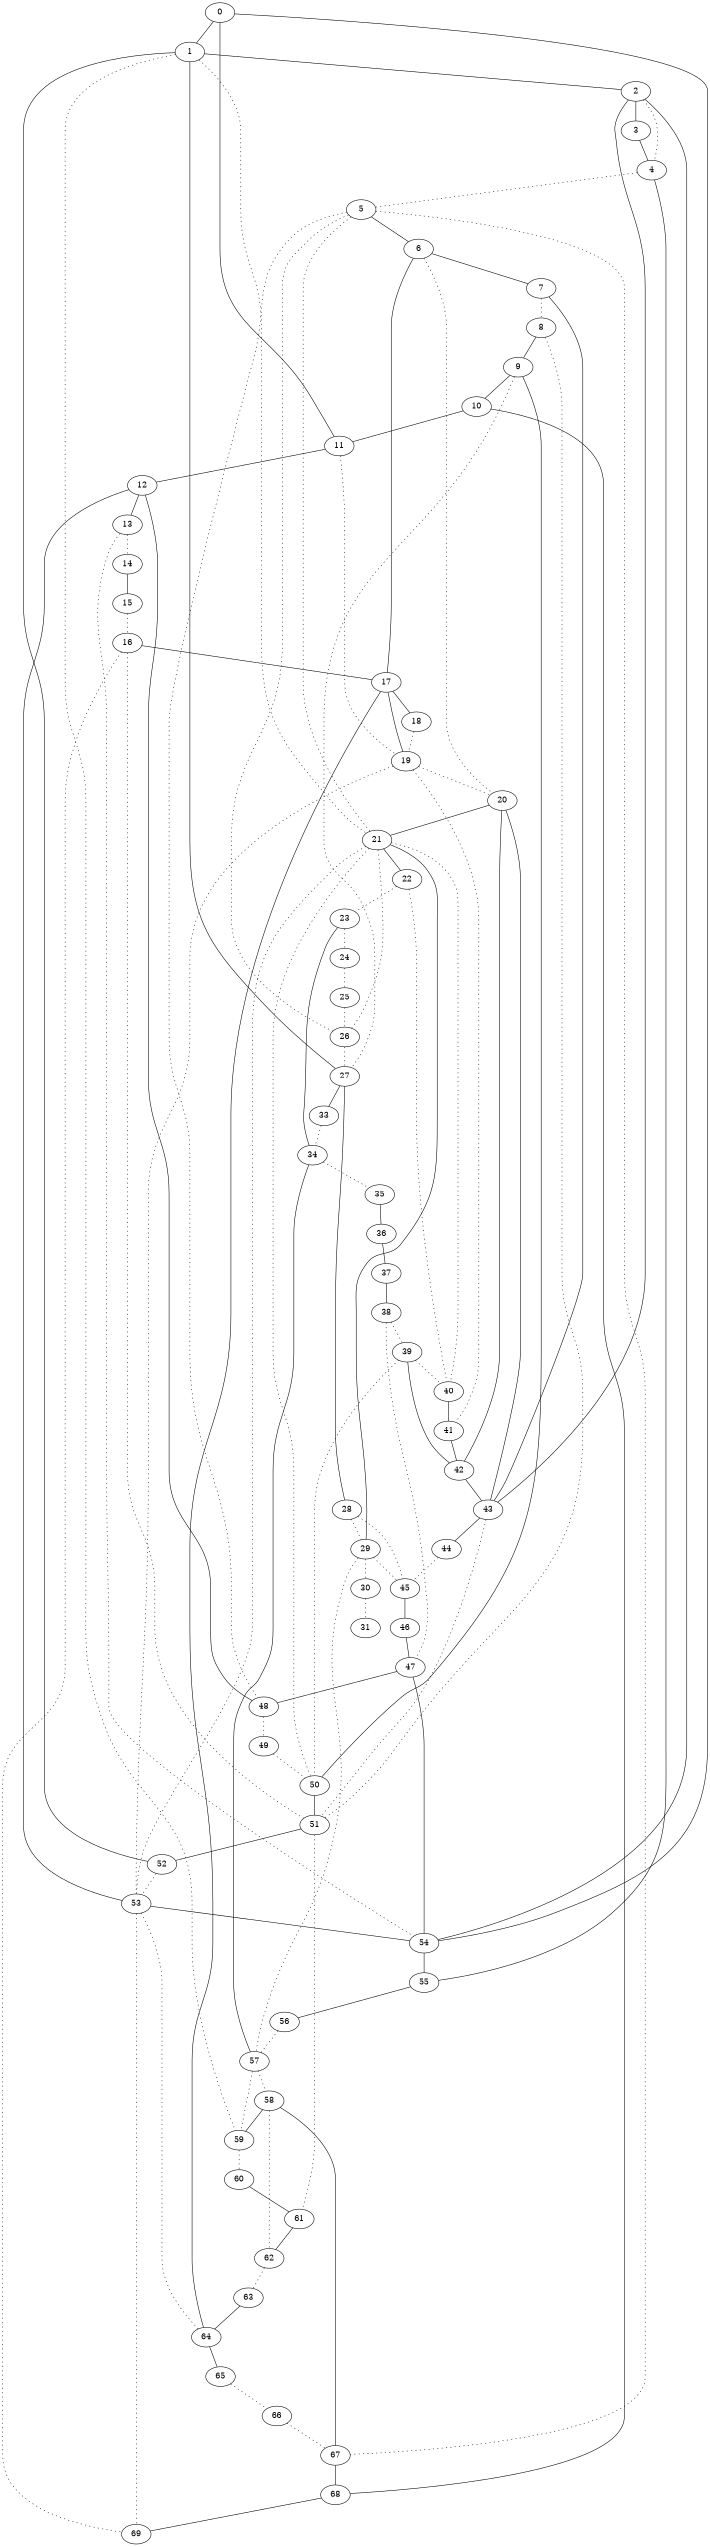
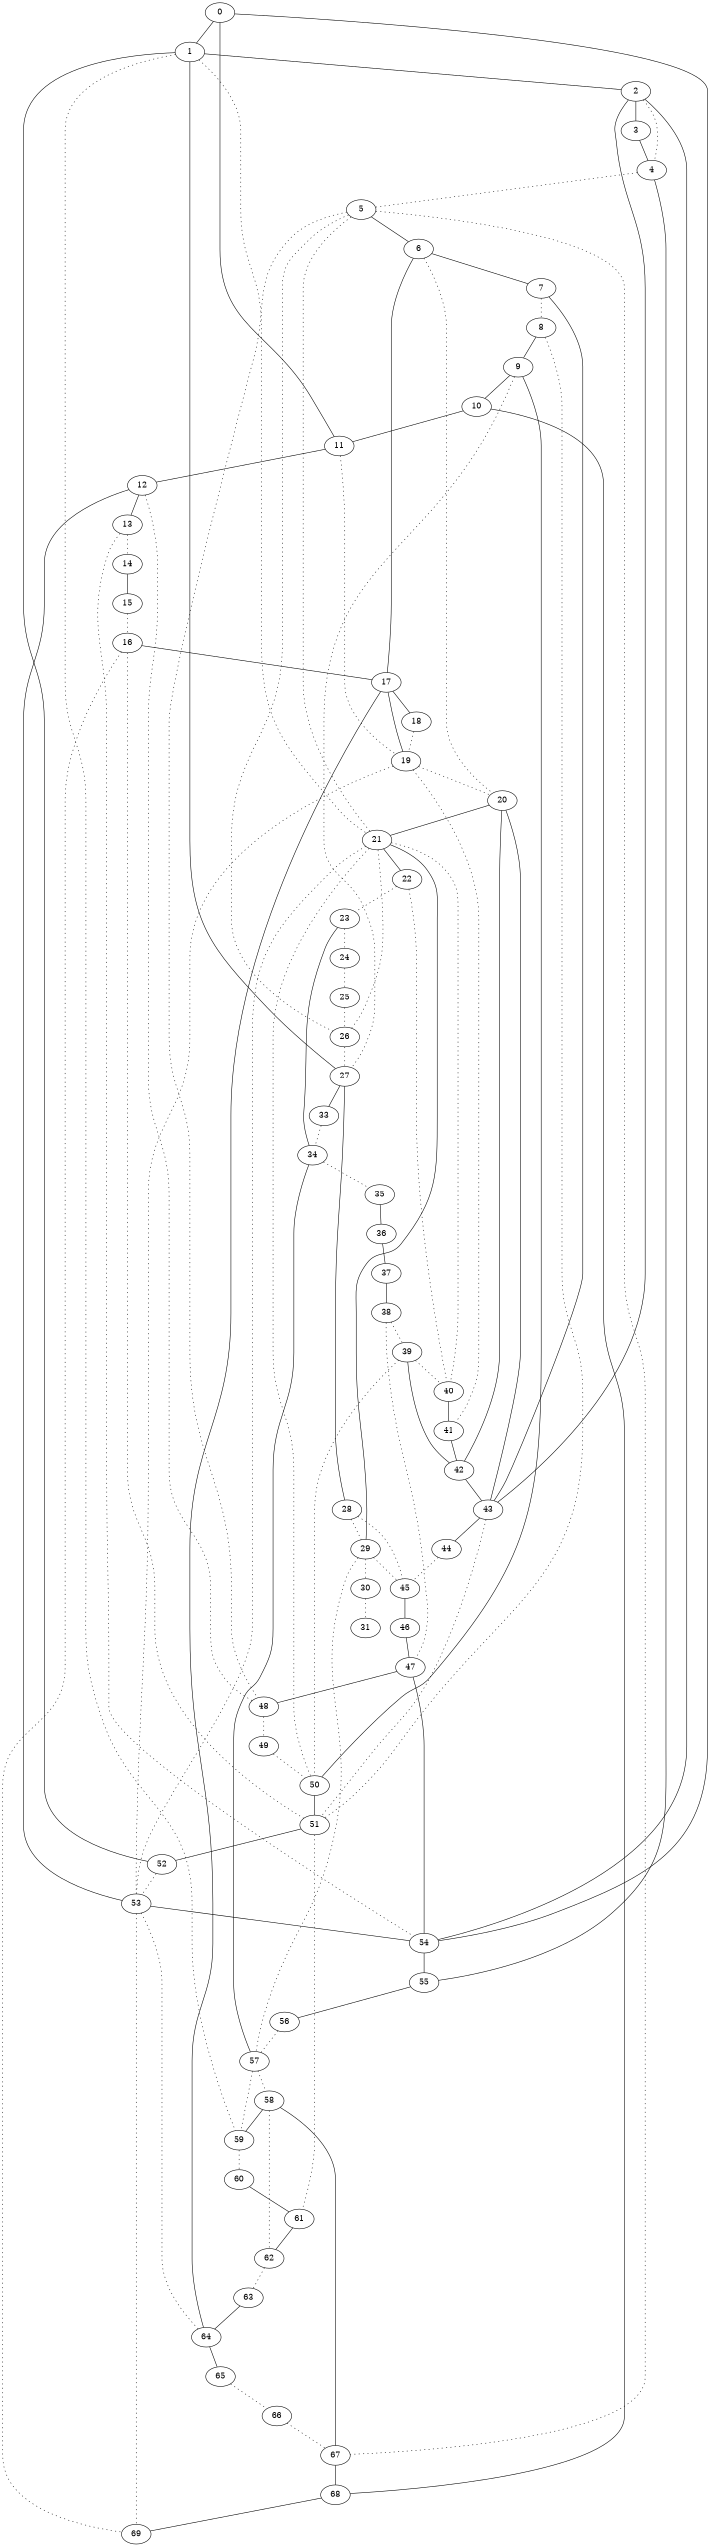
(152, 1111) -> (152, 1111)
